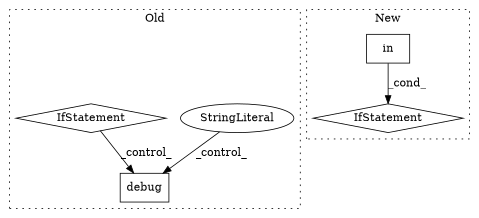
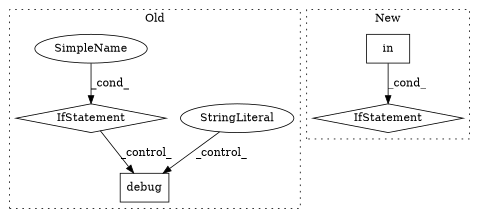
none -> (91, 49)
